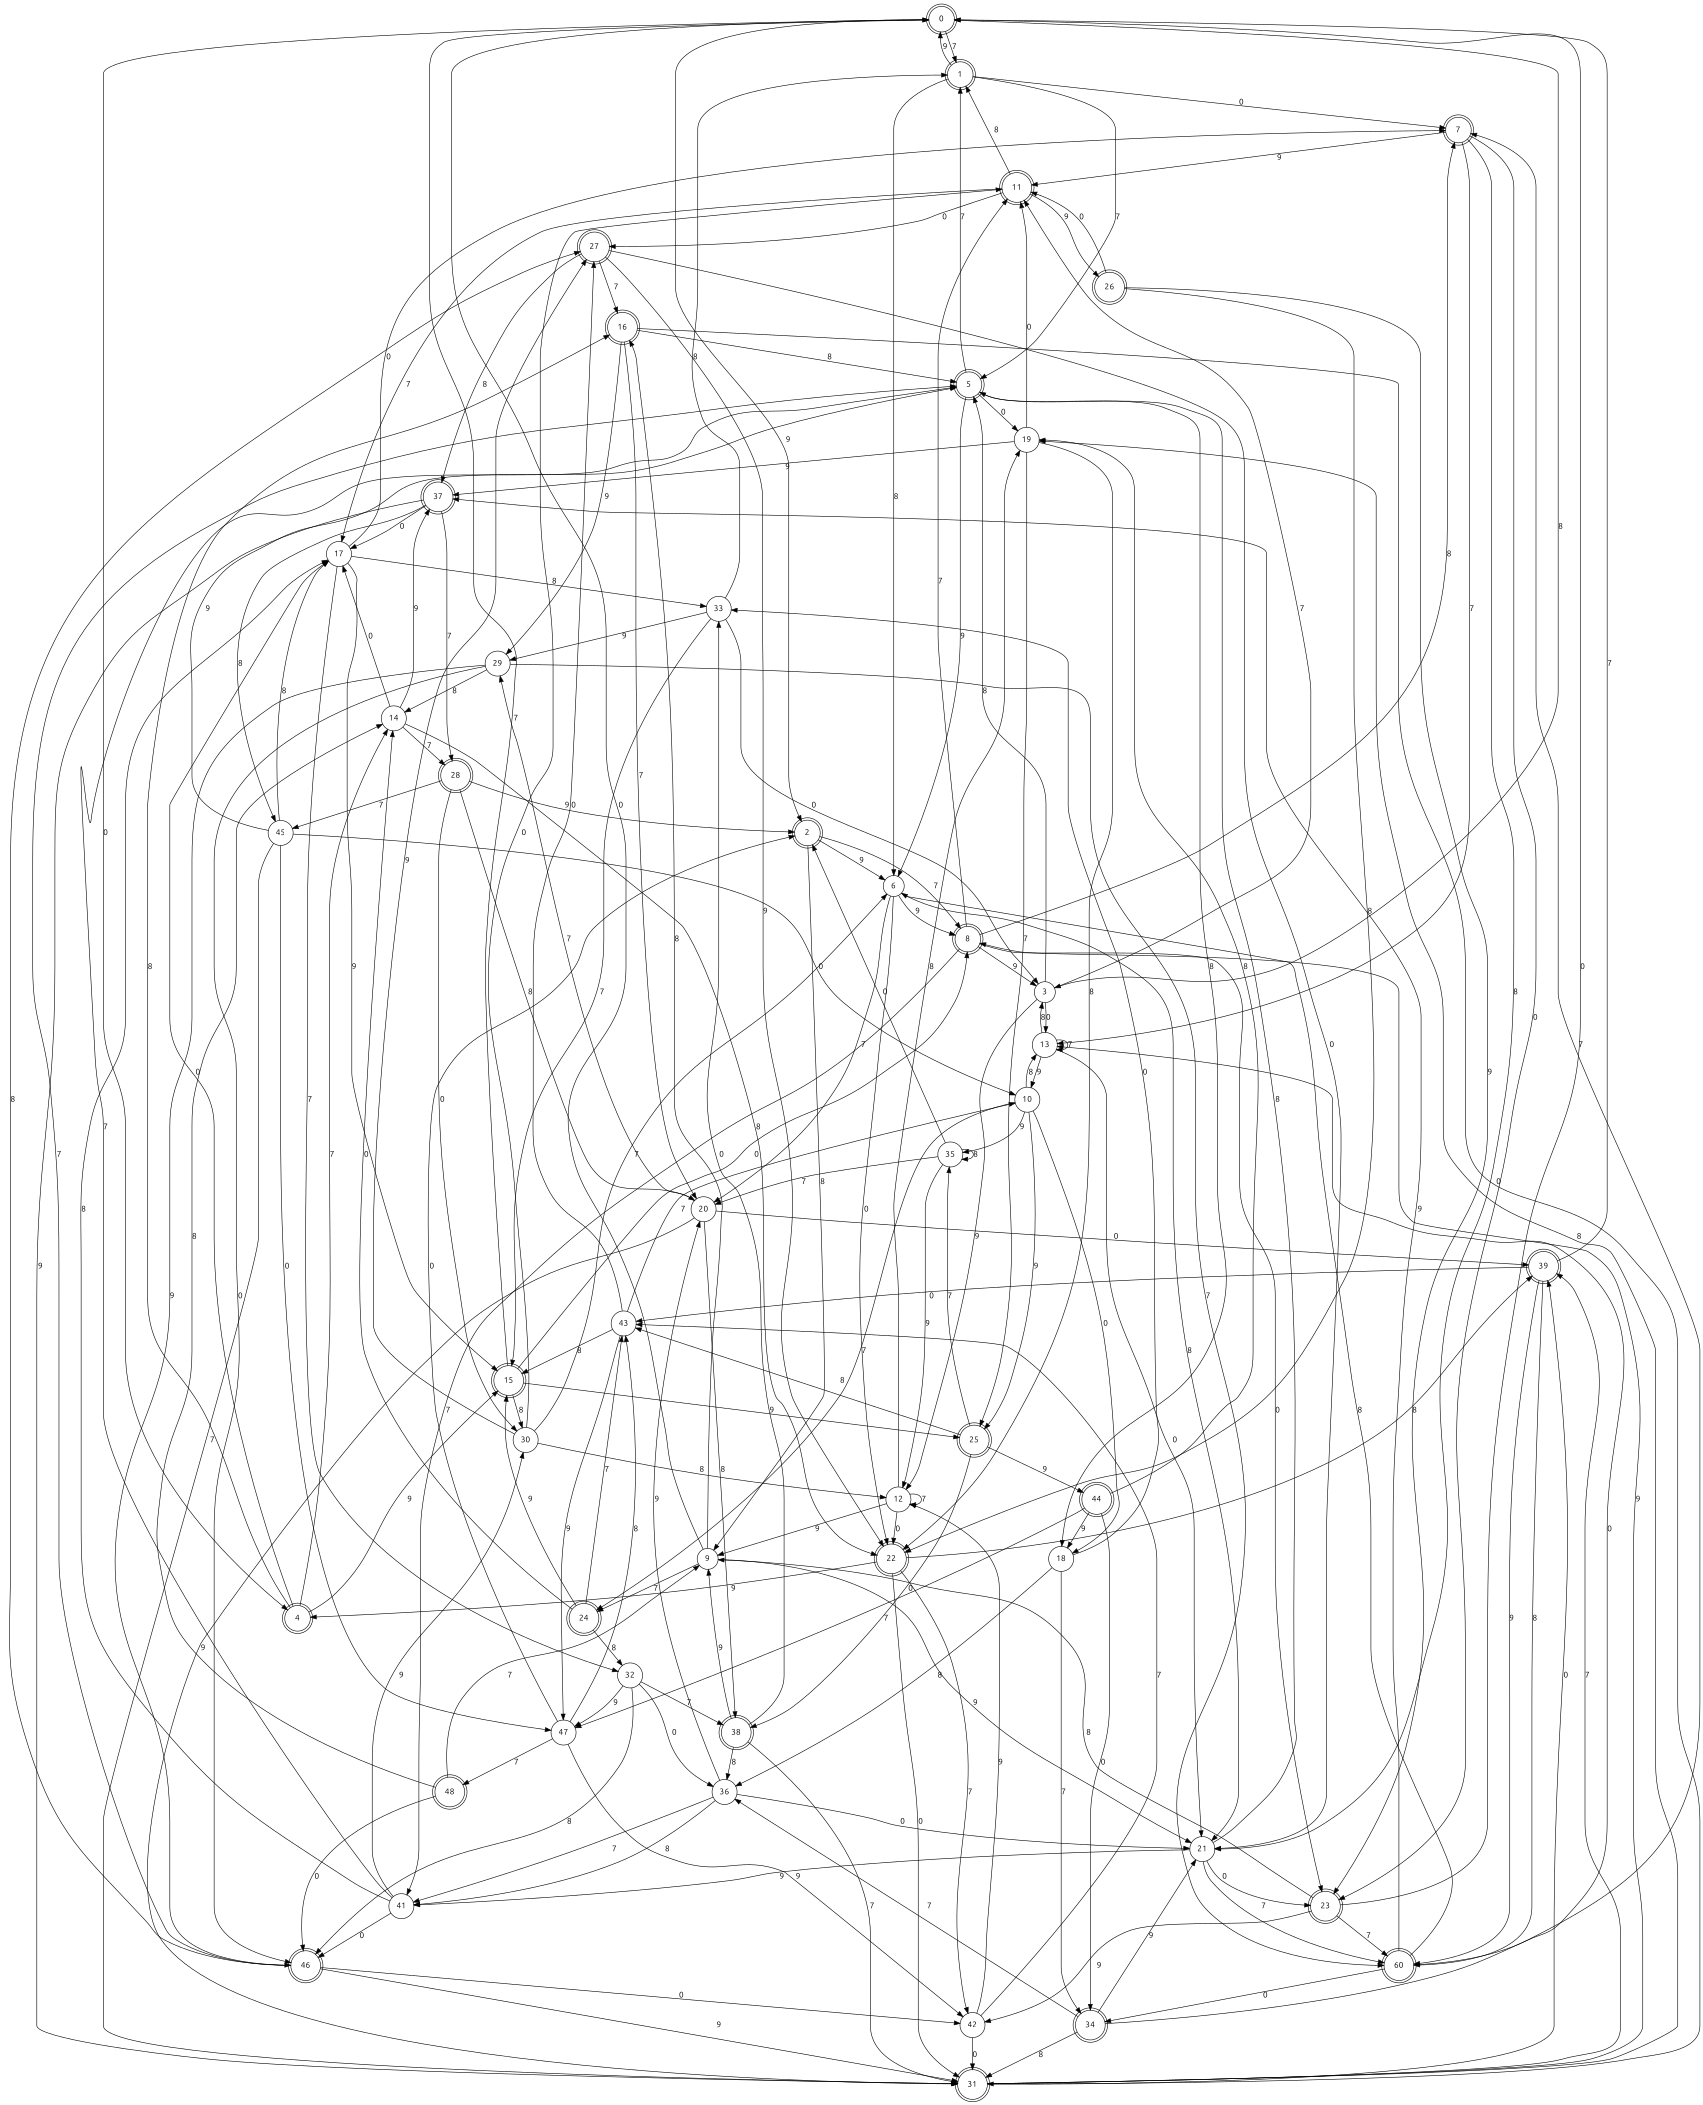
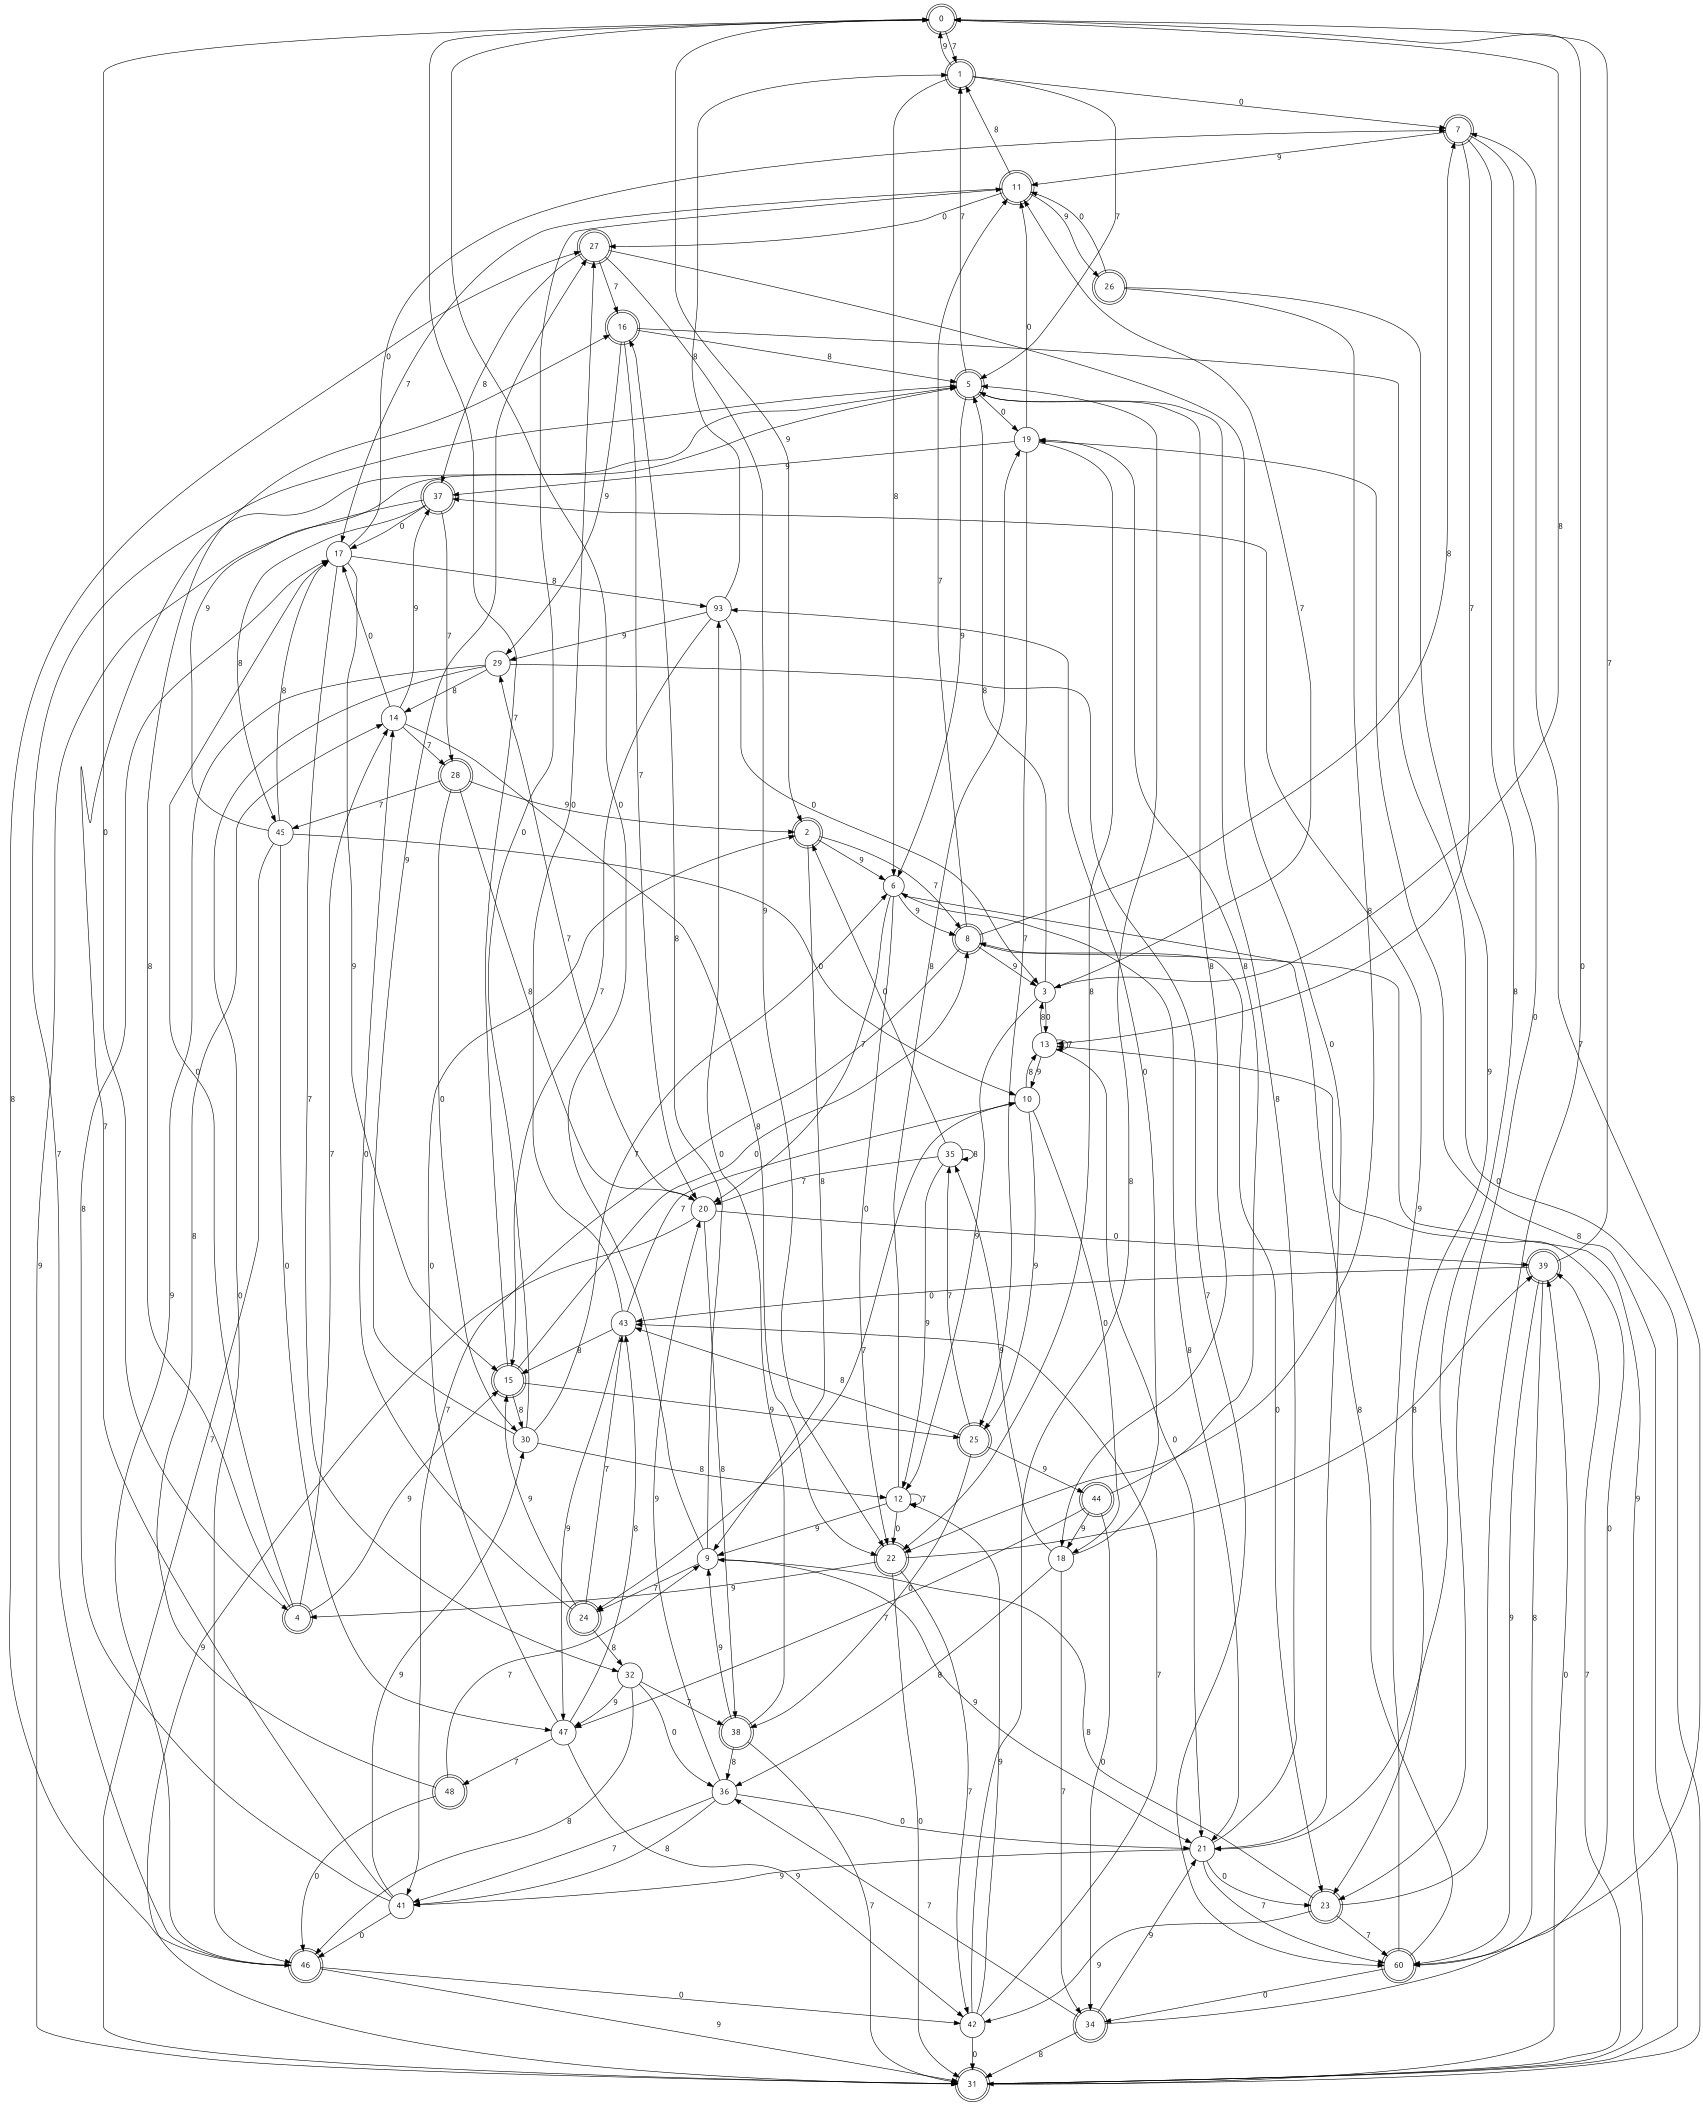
(719, 609) -> (719, 609)
(1003, 1140) -> (1001, 1374)
none -> (1129, 1148)
